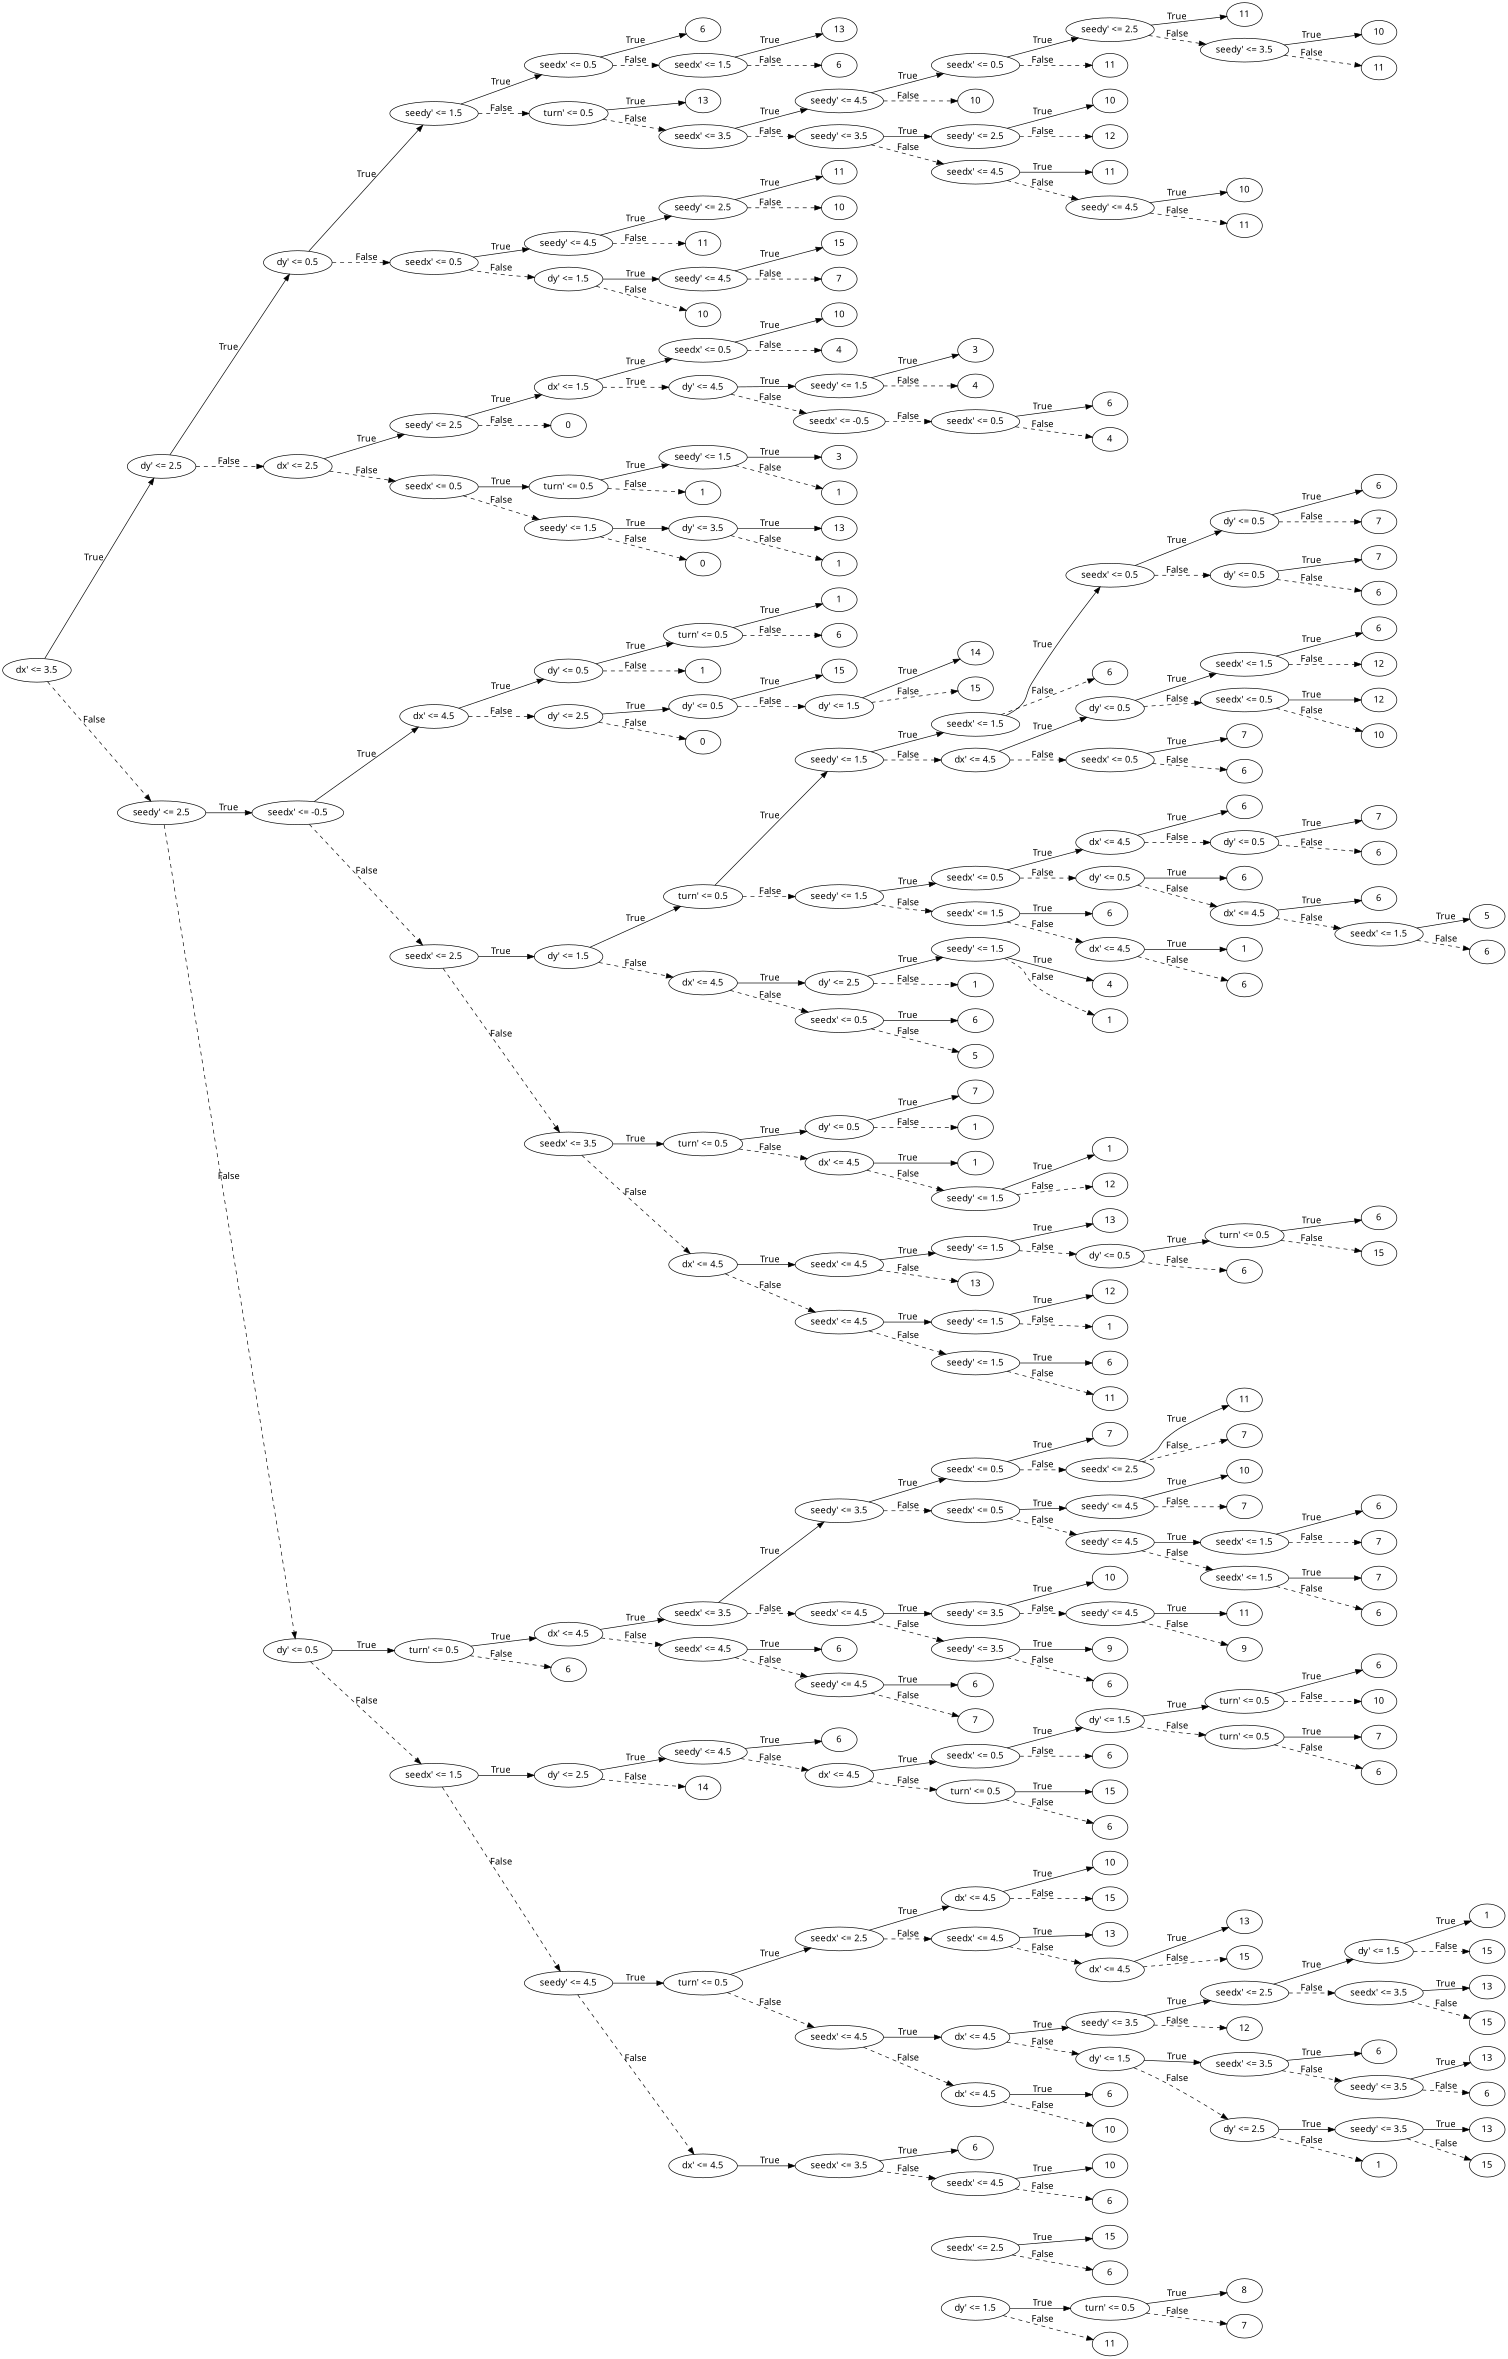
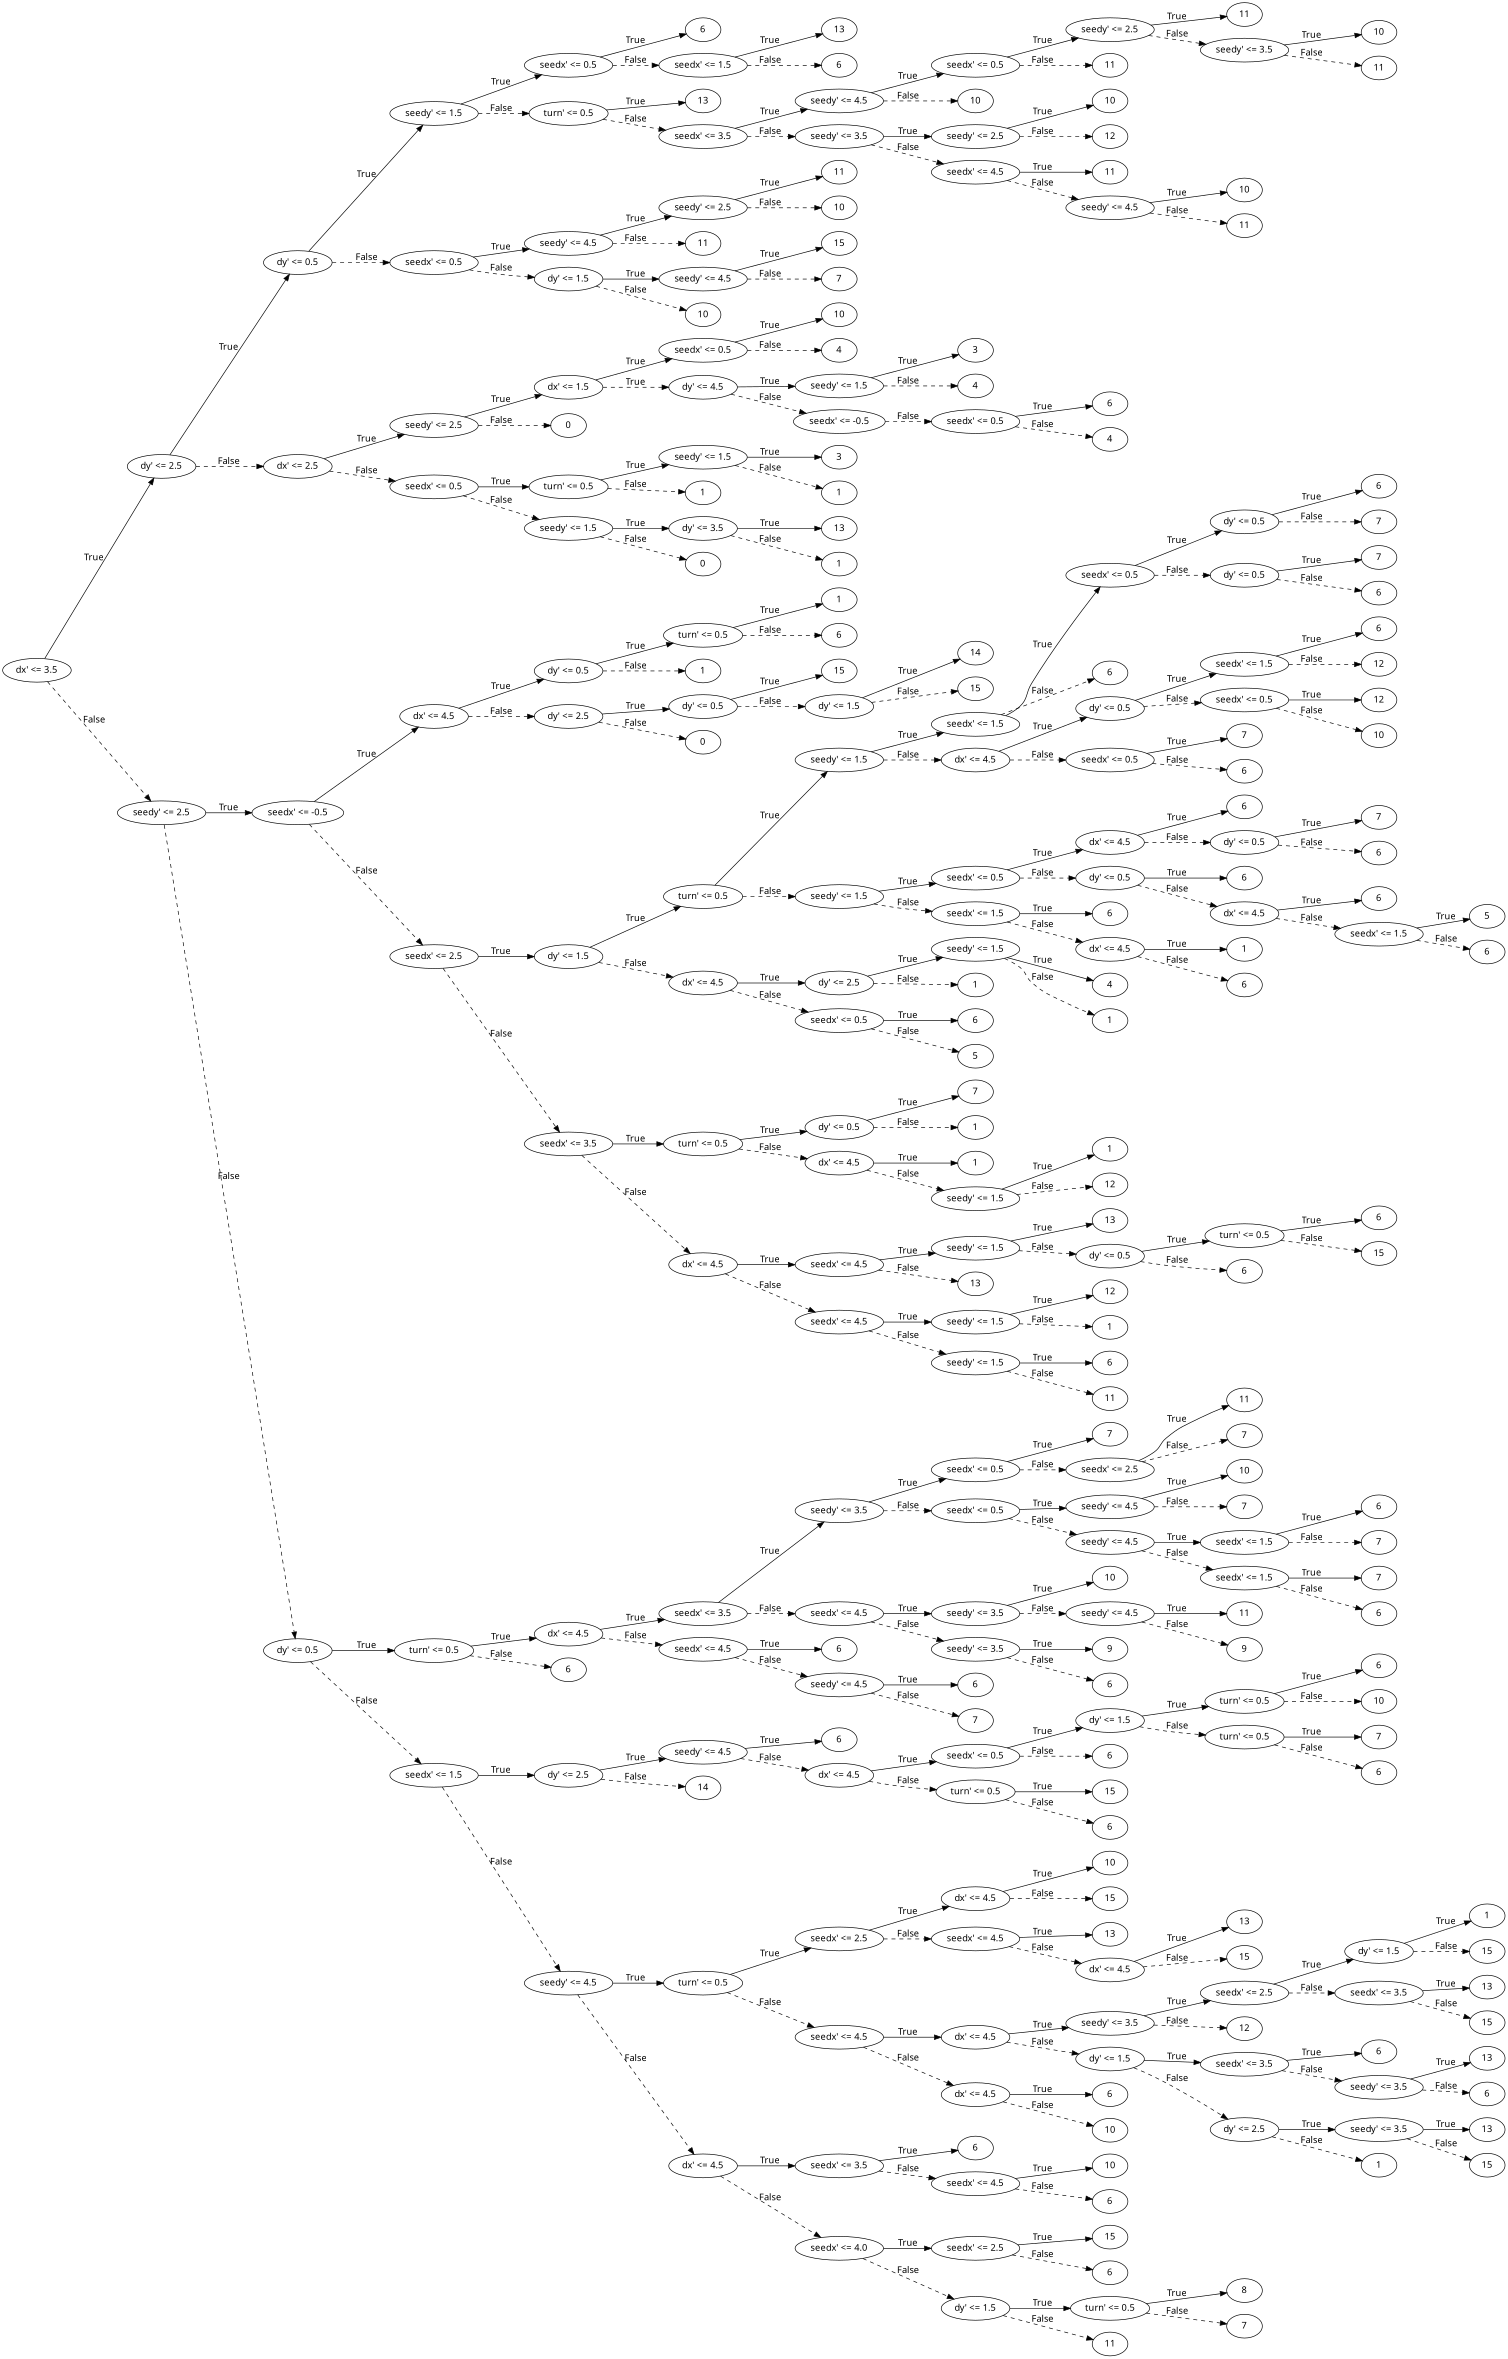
none -> (839, 2248)
